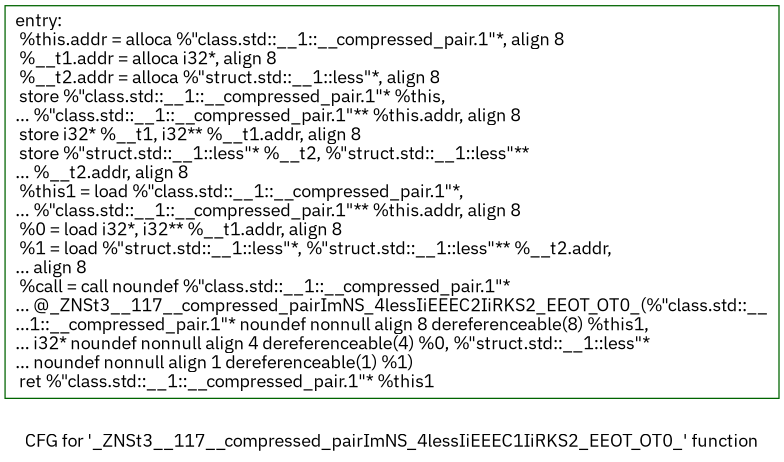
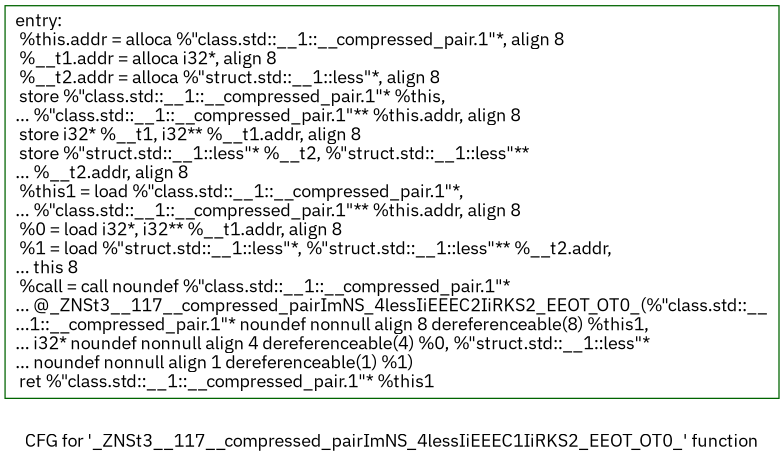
(51, 268) -> (47, 268)
